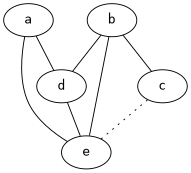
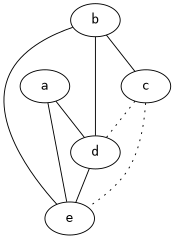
none -> (121, 119)
